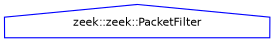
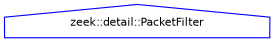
(137, 23) -> (137, 23)
